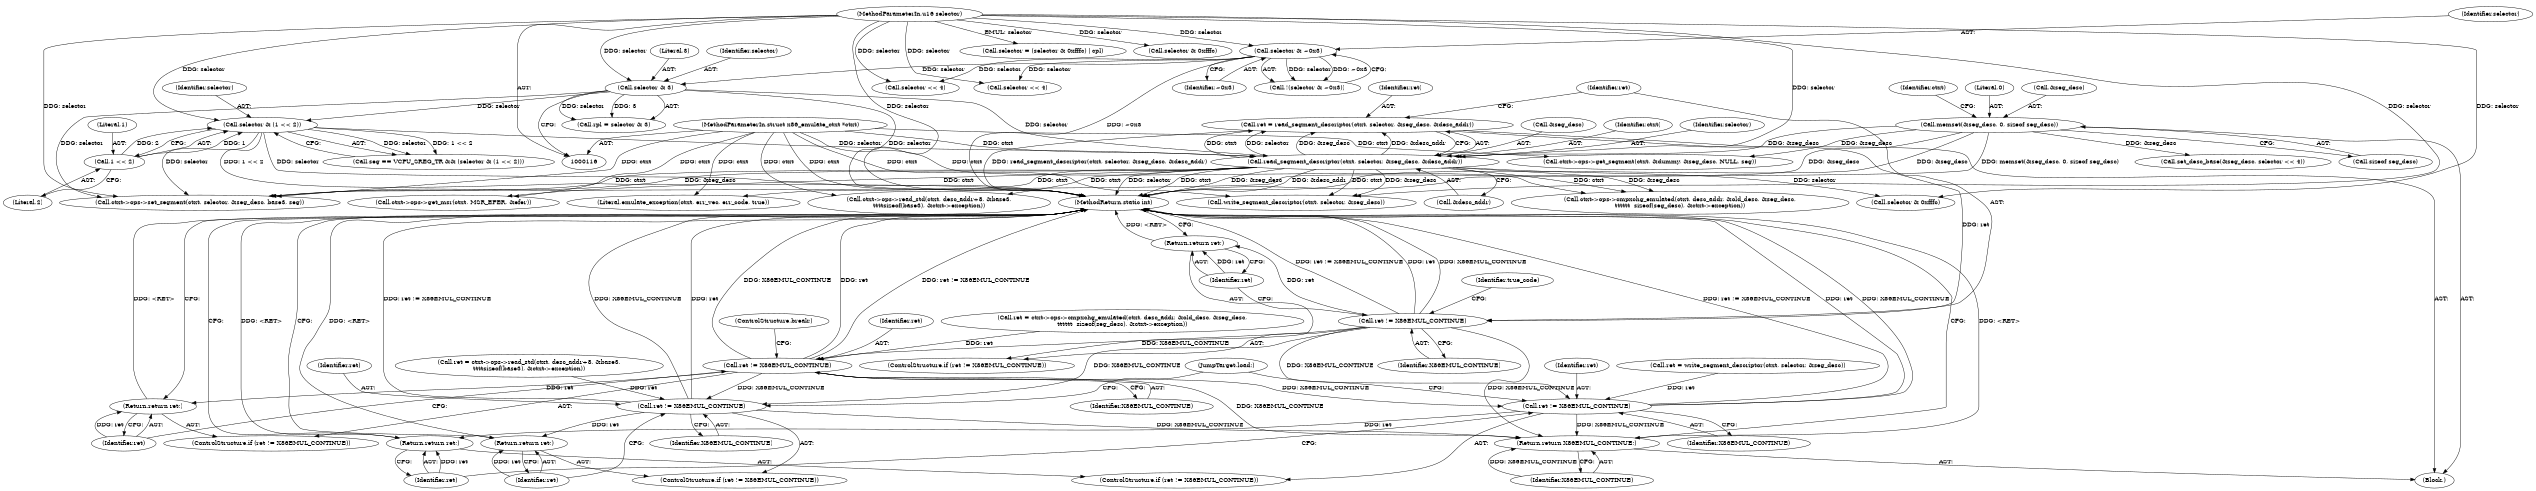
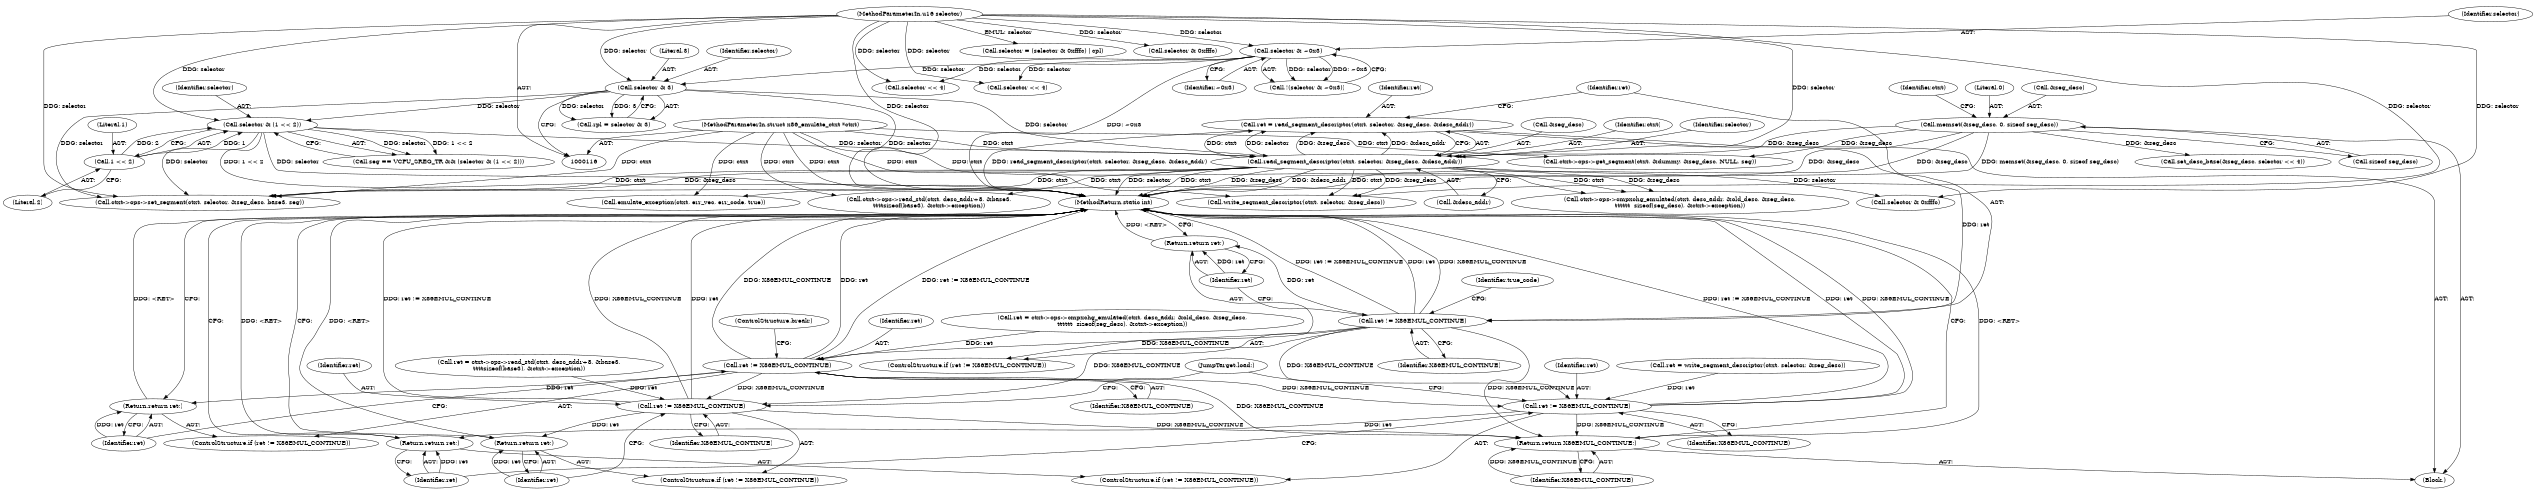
none -> (636, 110)
(454, 203) -> none
(683, 203) -> (683, 203)
